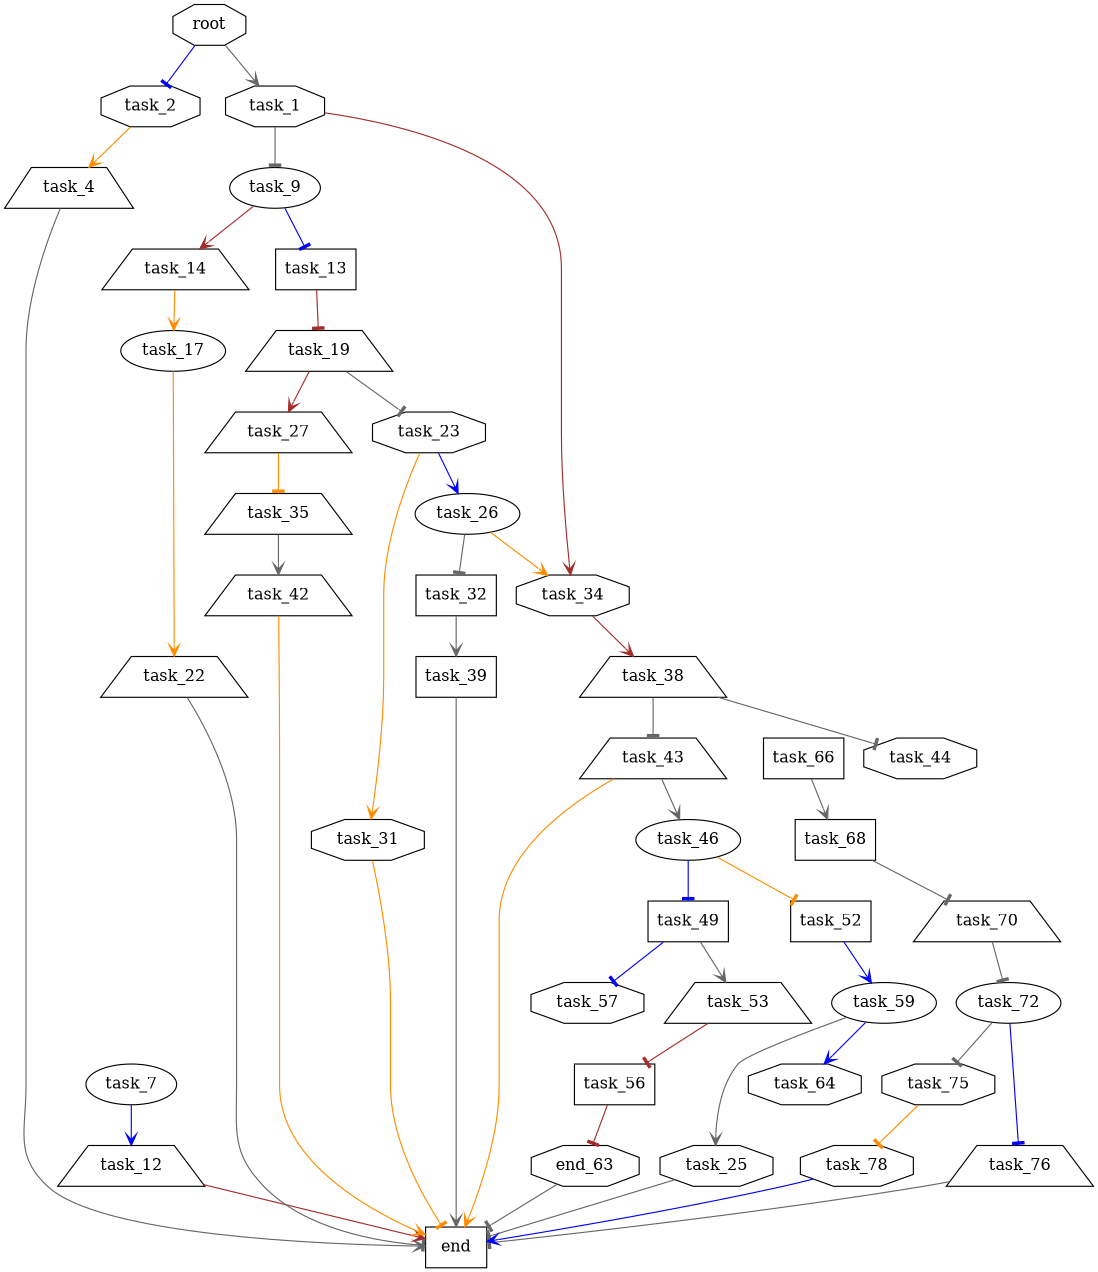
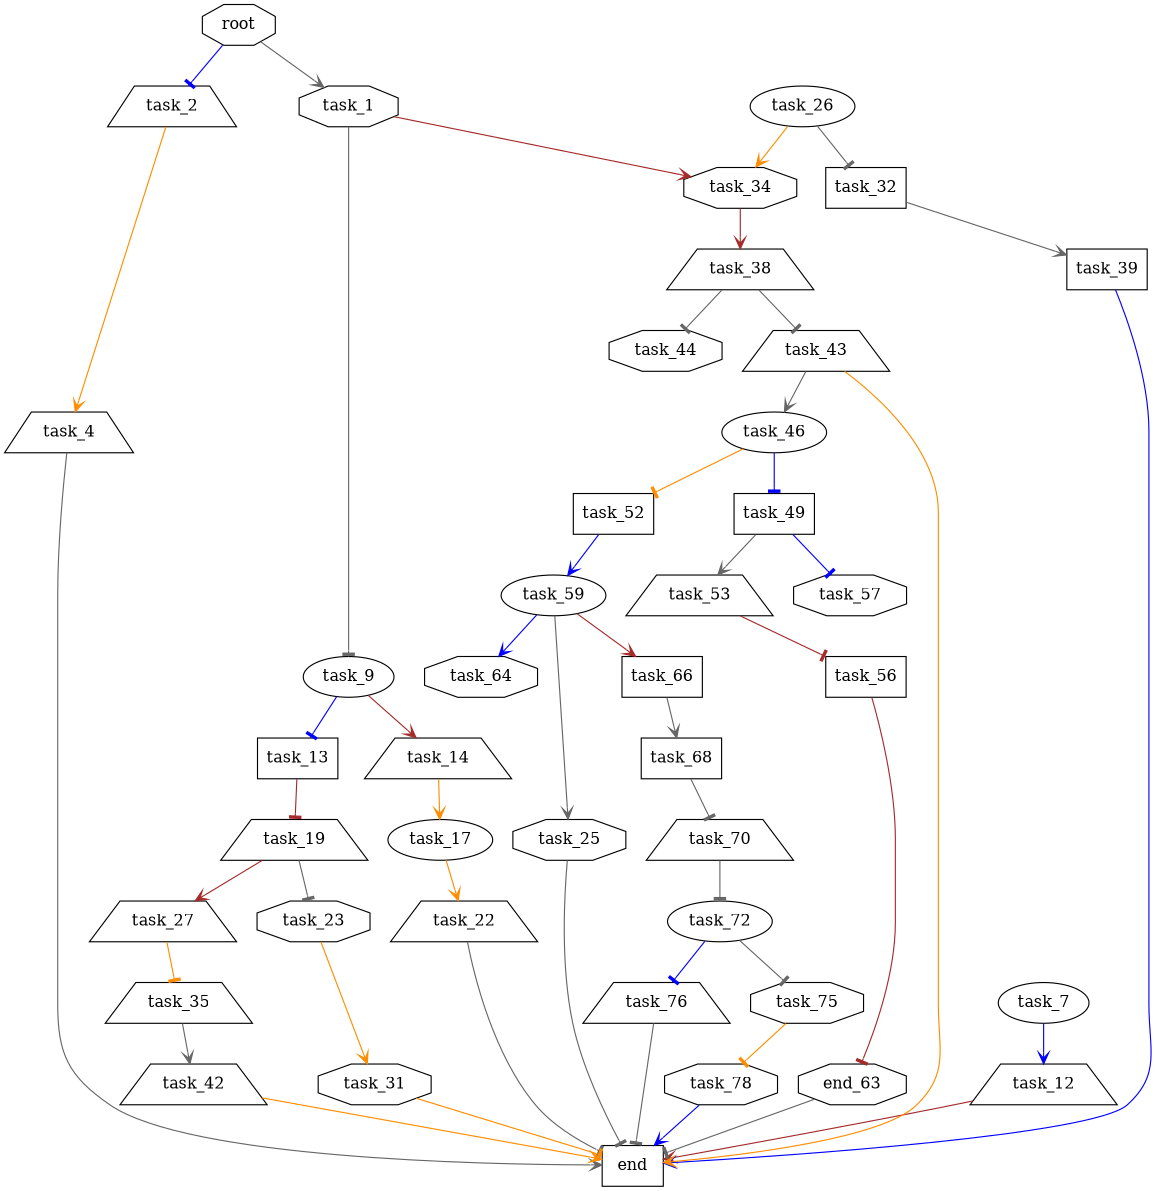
(151, 106) -> (172, 106)
(446, 468) -> none
none -> (602, 632)
(456, 956) -> (1149, 927)
